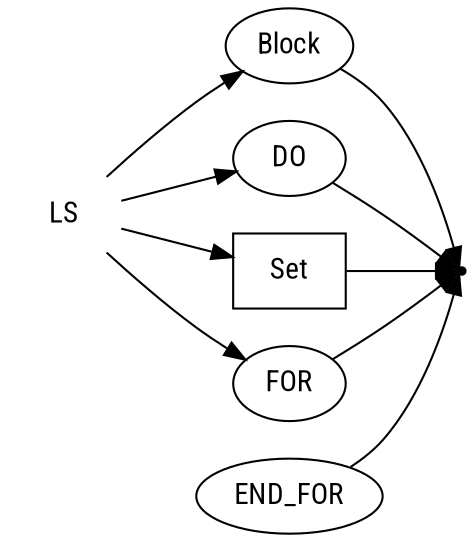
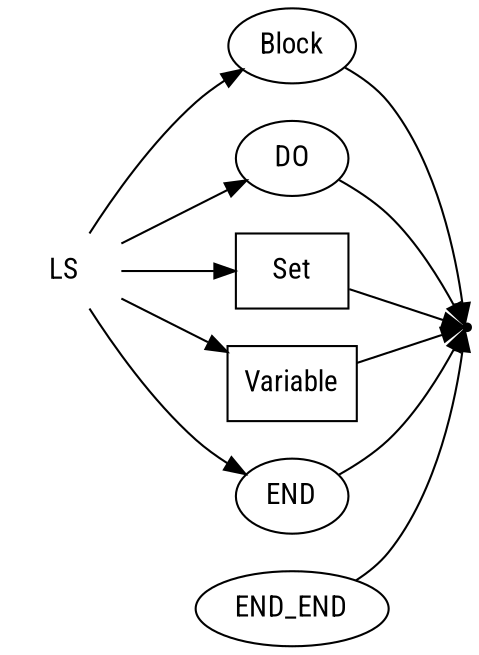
(289, 384) -> (292, 496)
none -> (292, 384)
(289, 496) -> (292, 609)
